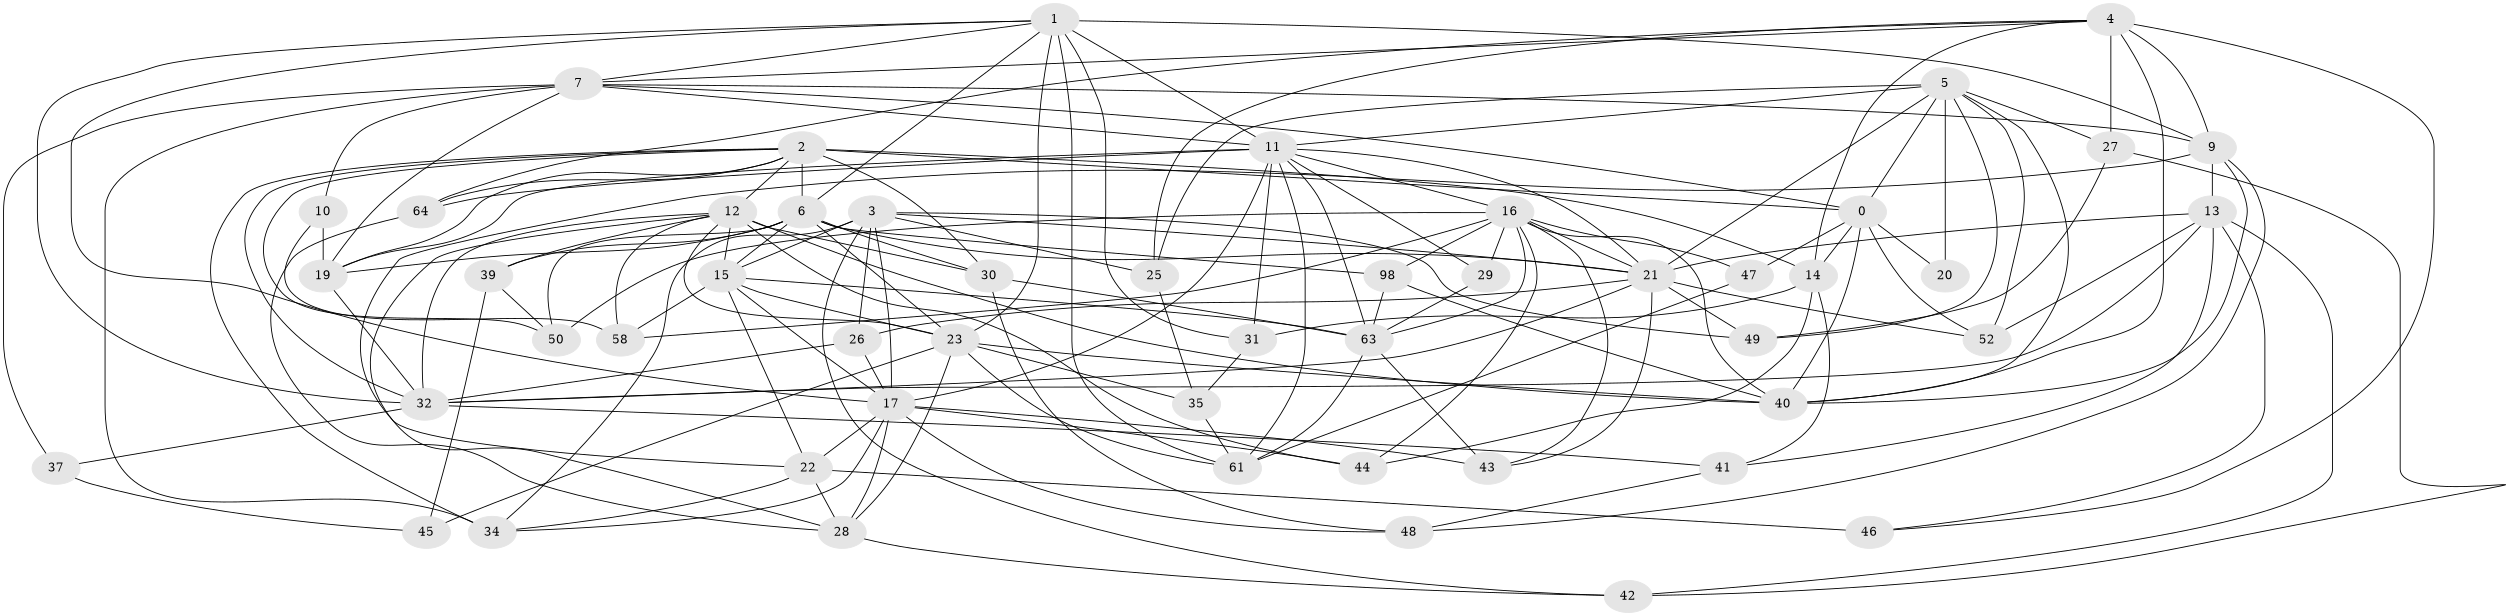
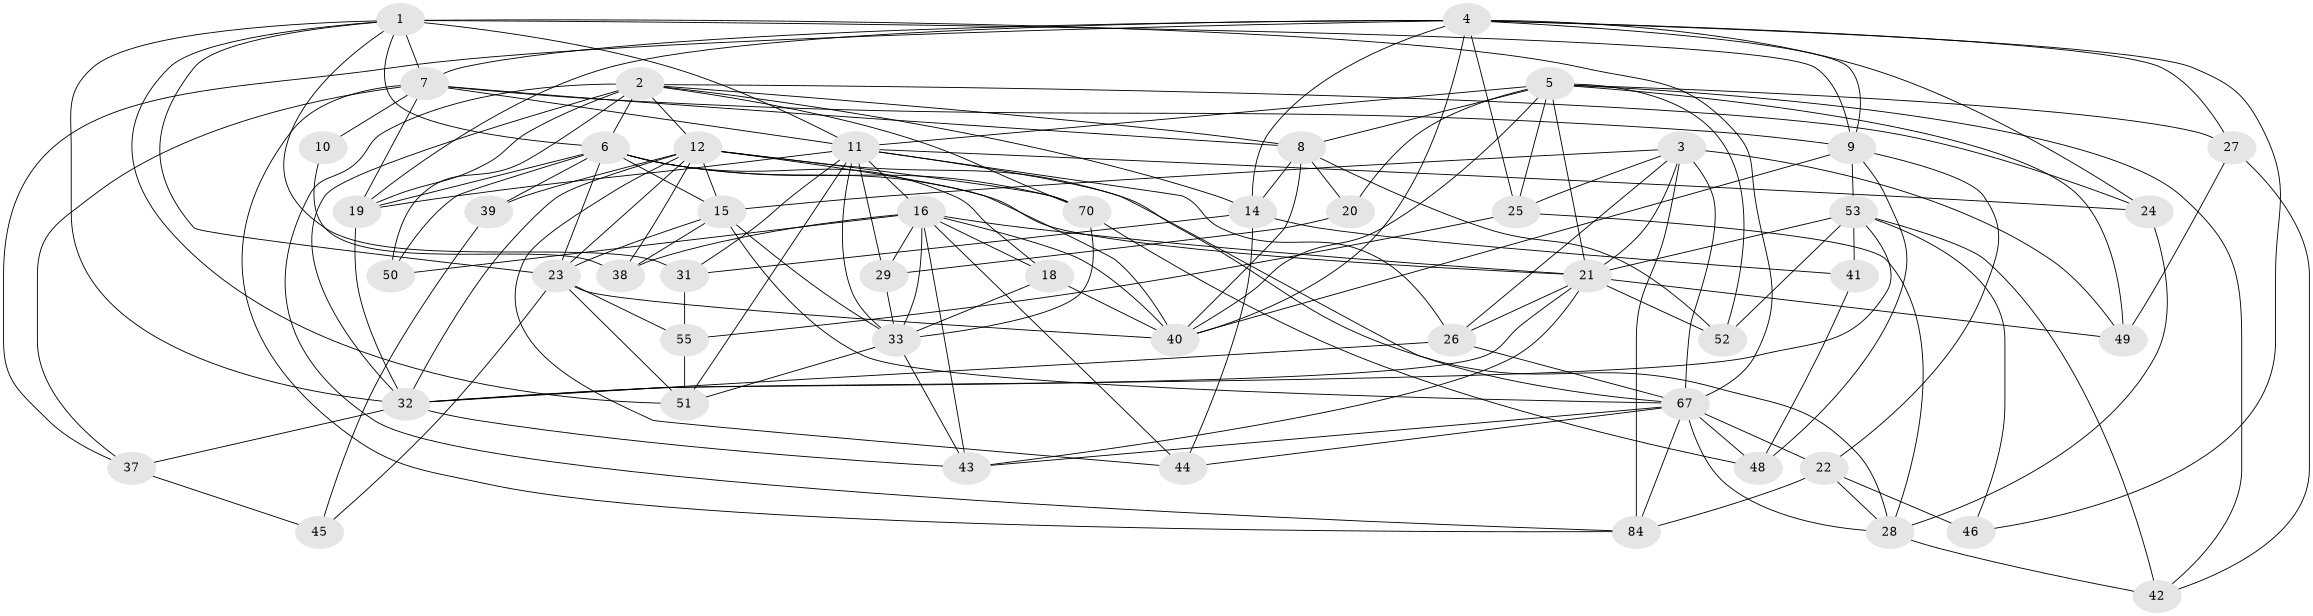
none -> (465, 60)
(1479, 175) -> (1183, 196)
(421, 212) -> (2149, 212)
(1862, 212) -> (1302, 148)
(2212, 212) -> (1854, 212)
(323, 246) -> (723, 49)
none -> (1118, 248)
(989, 276) -> (1087, 212)
(1388, 276) -> (1050, 276)
(1749, 276) -> none
(523, 308) -> none
(621, 340) -> (621, 276)
(1369, 340) -> (897, 340)
(765, 372) -> none
(891, 404) -> (1685, 404)
(1197, 404) -> (685, 340)
(1043, 428) -> (685, 446)
(913, 443) -> (1848, 246)
(1237, 468) -> (685, 404)
(492, 532) -> (1636, 532)
(1113, 533) -> (2095, 155)
